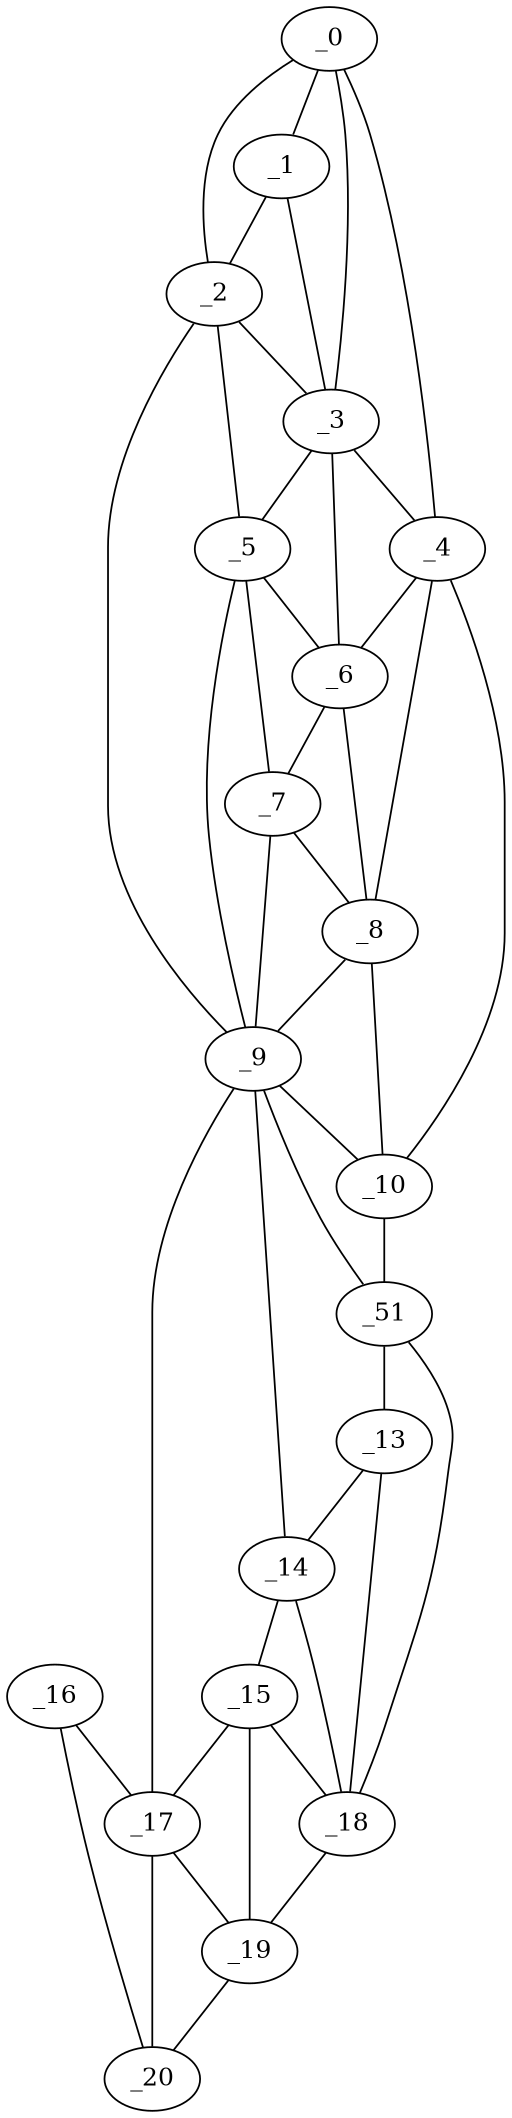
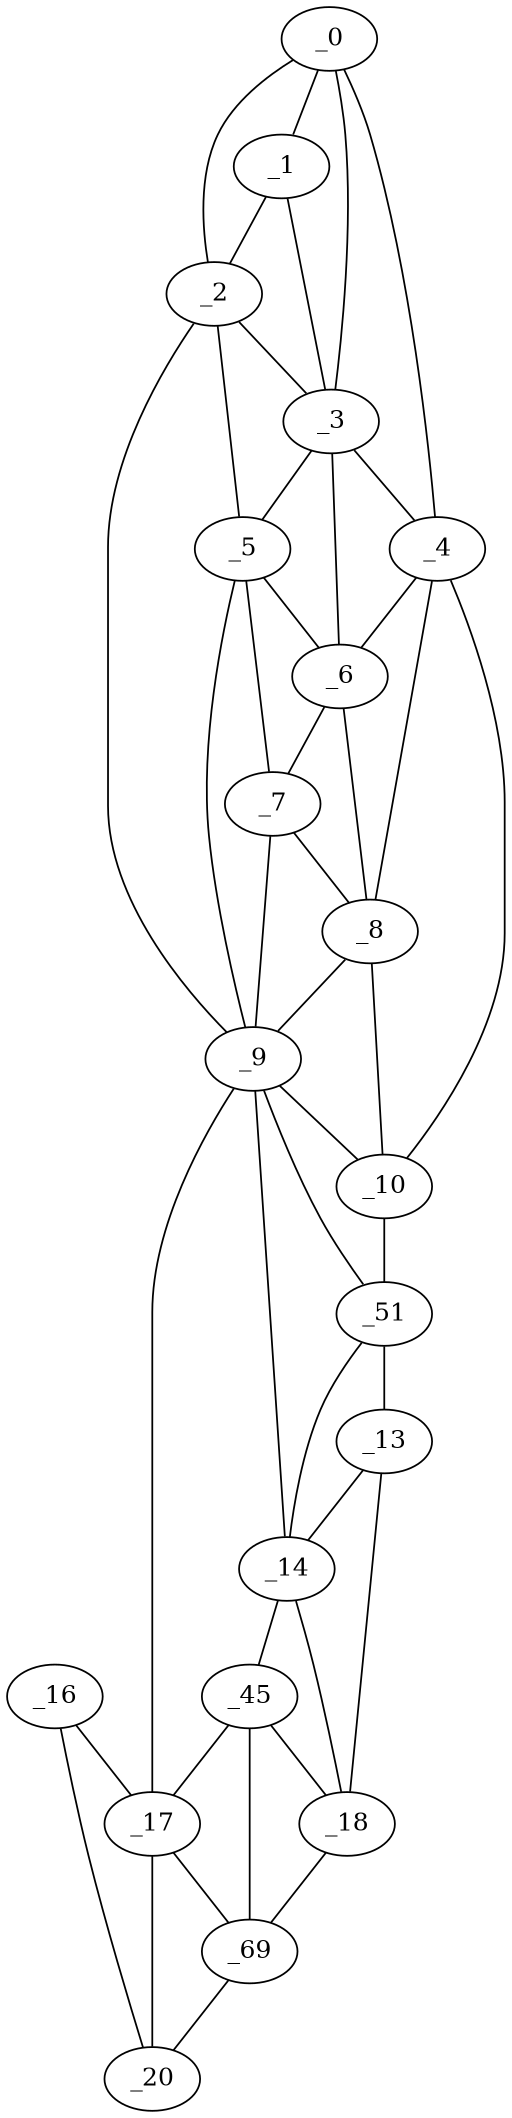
(433, 1567) -> (311, 1434)
(250, 1696) -> (250, 1696)
(250, 1951) -> (250, 1951)
